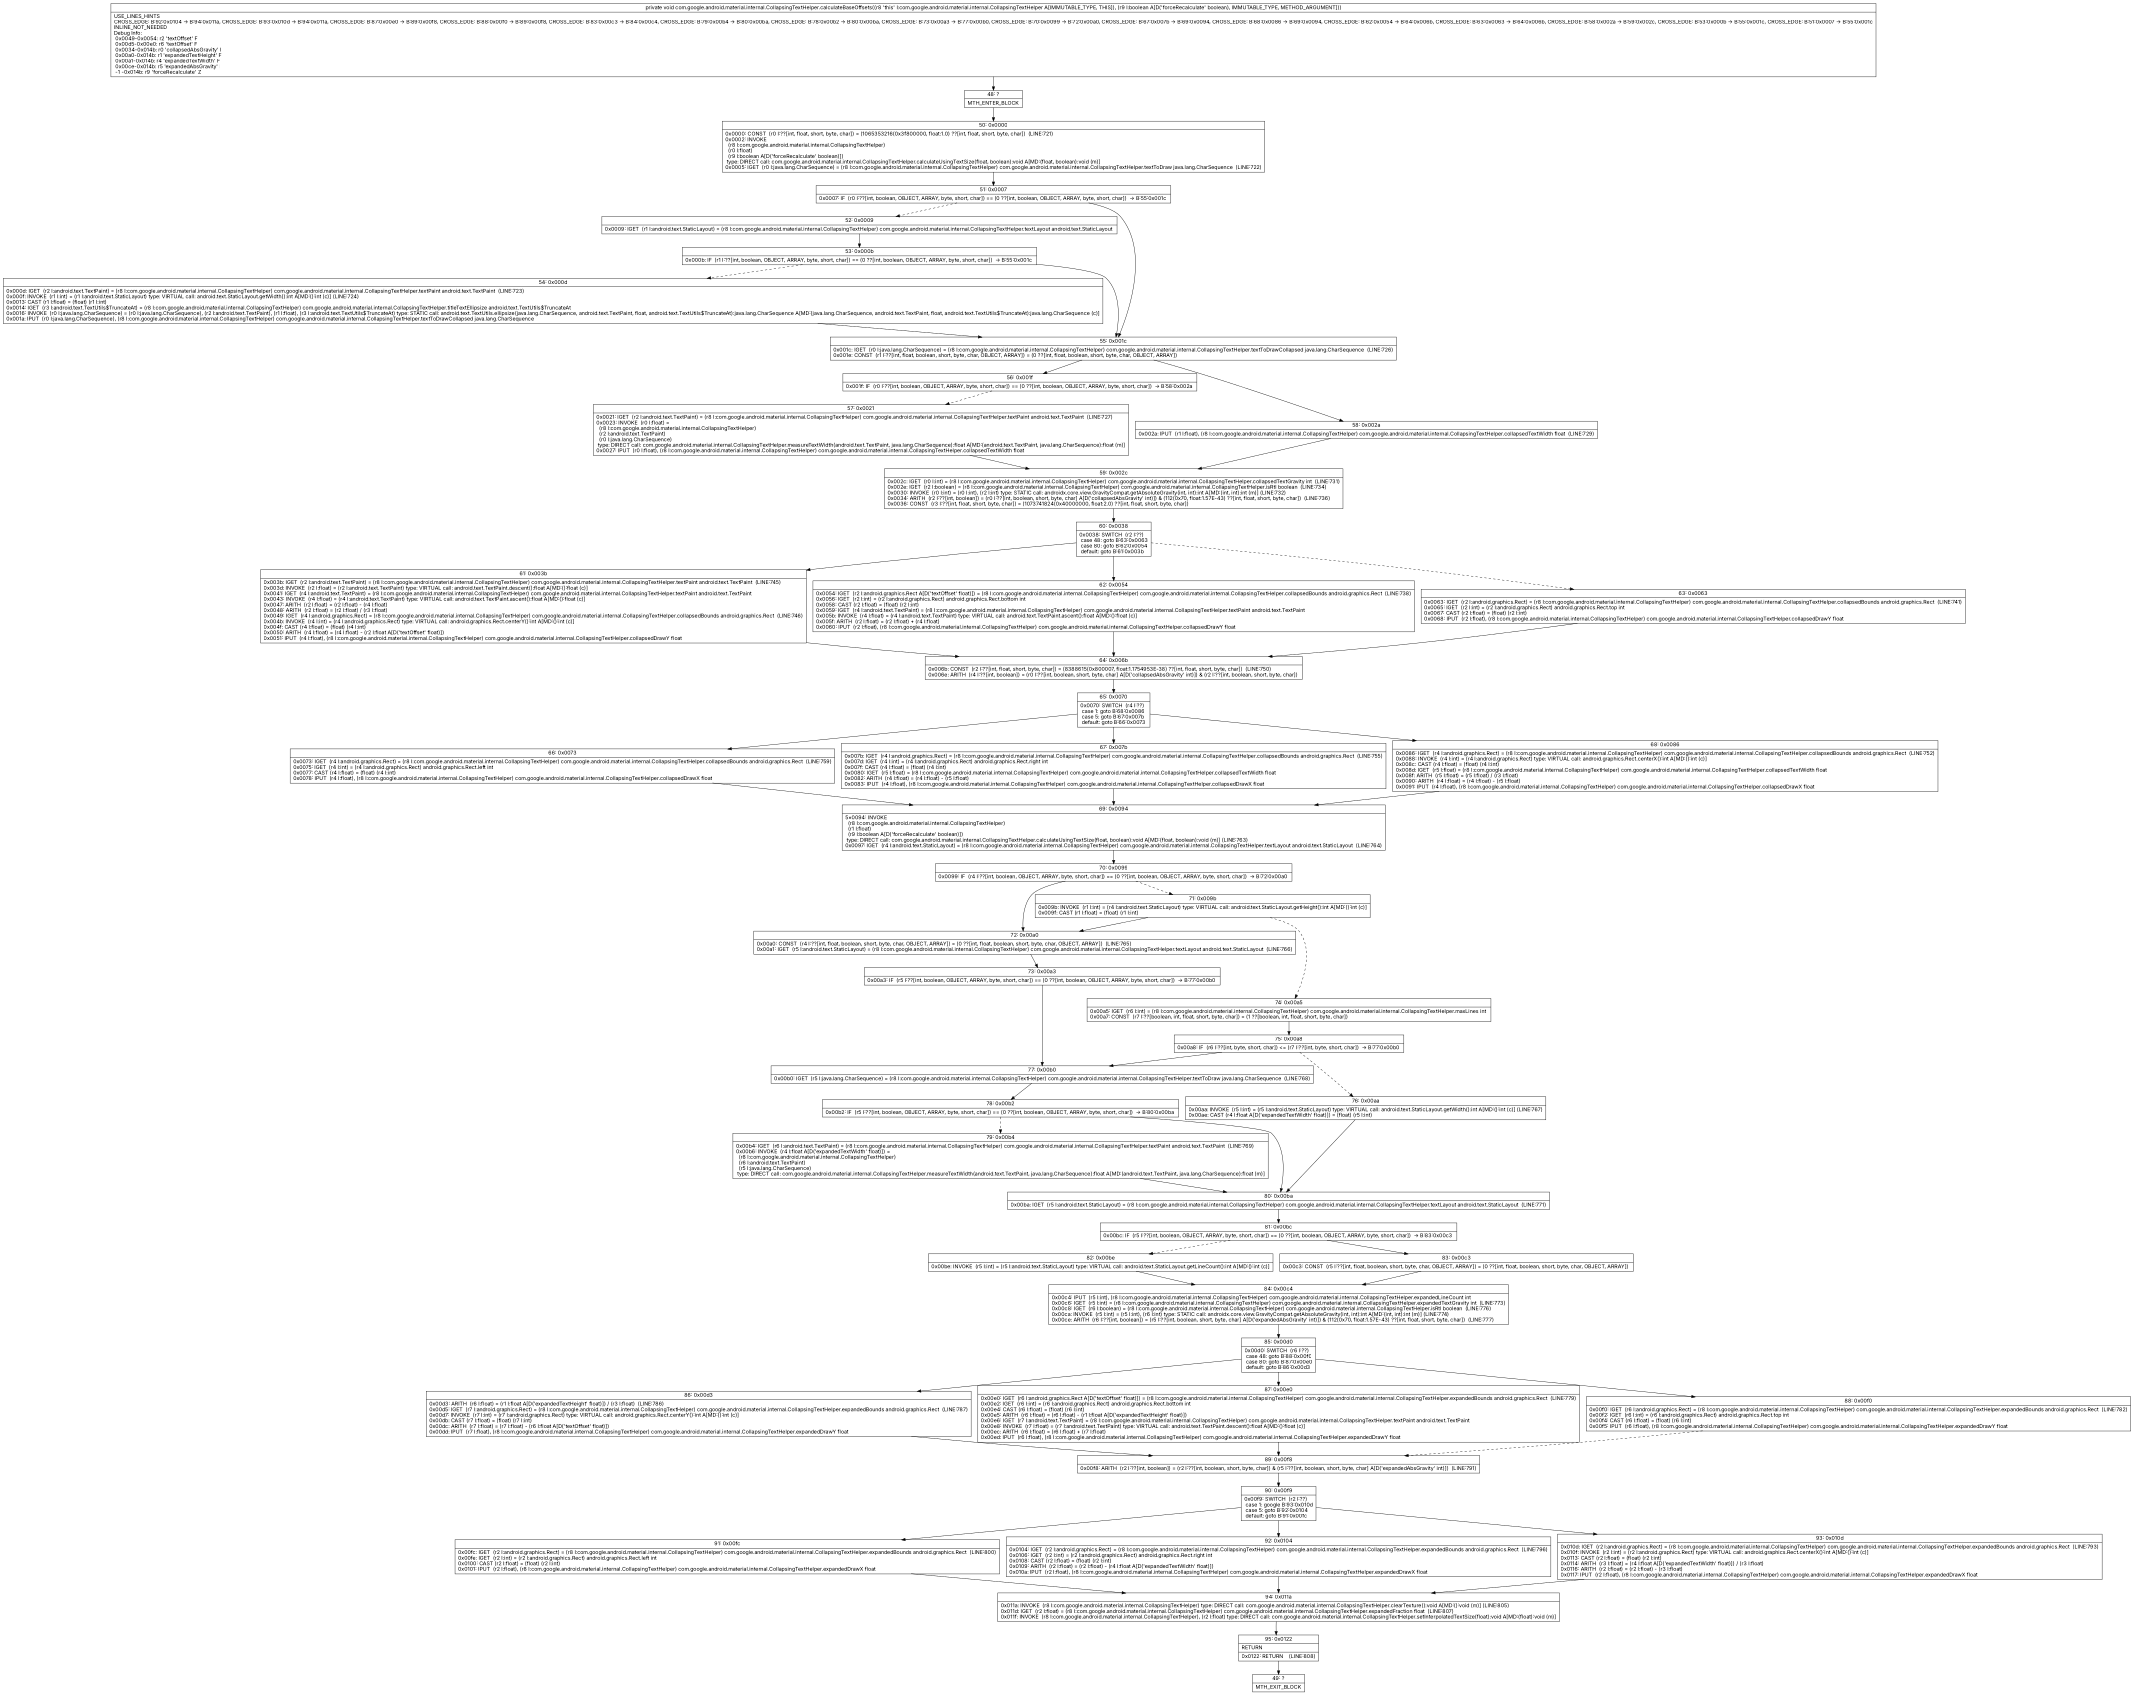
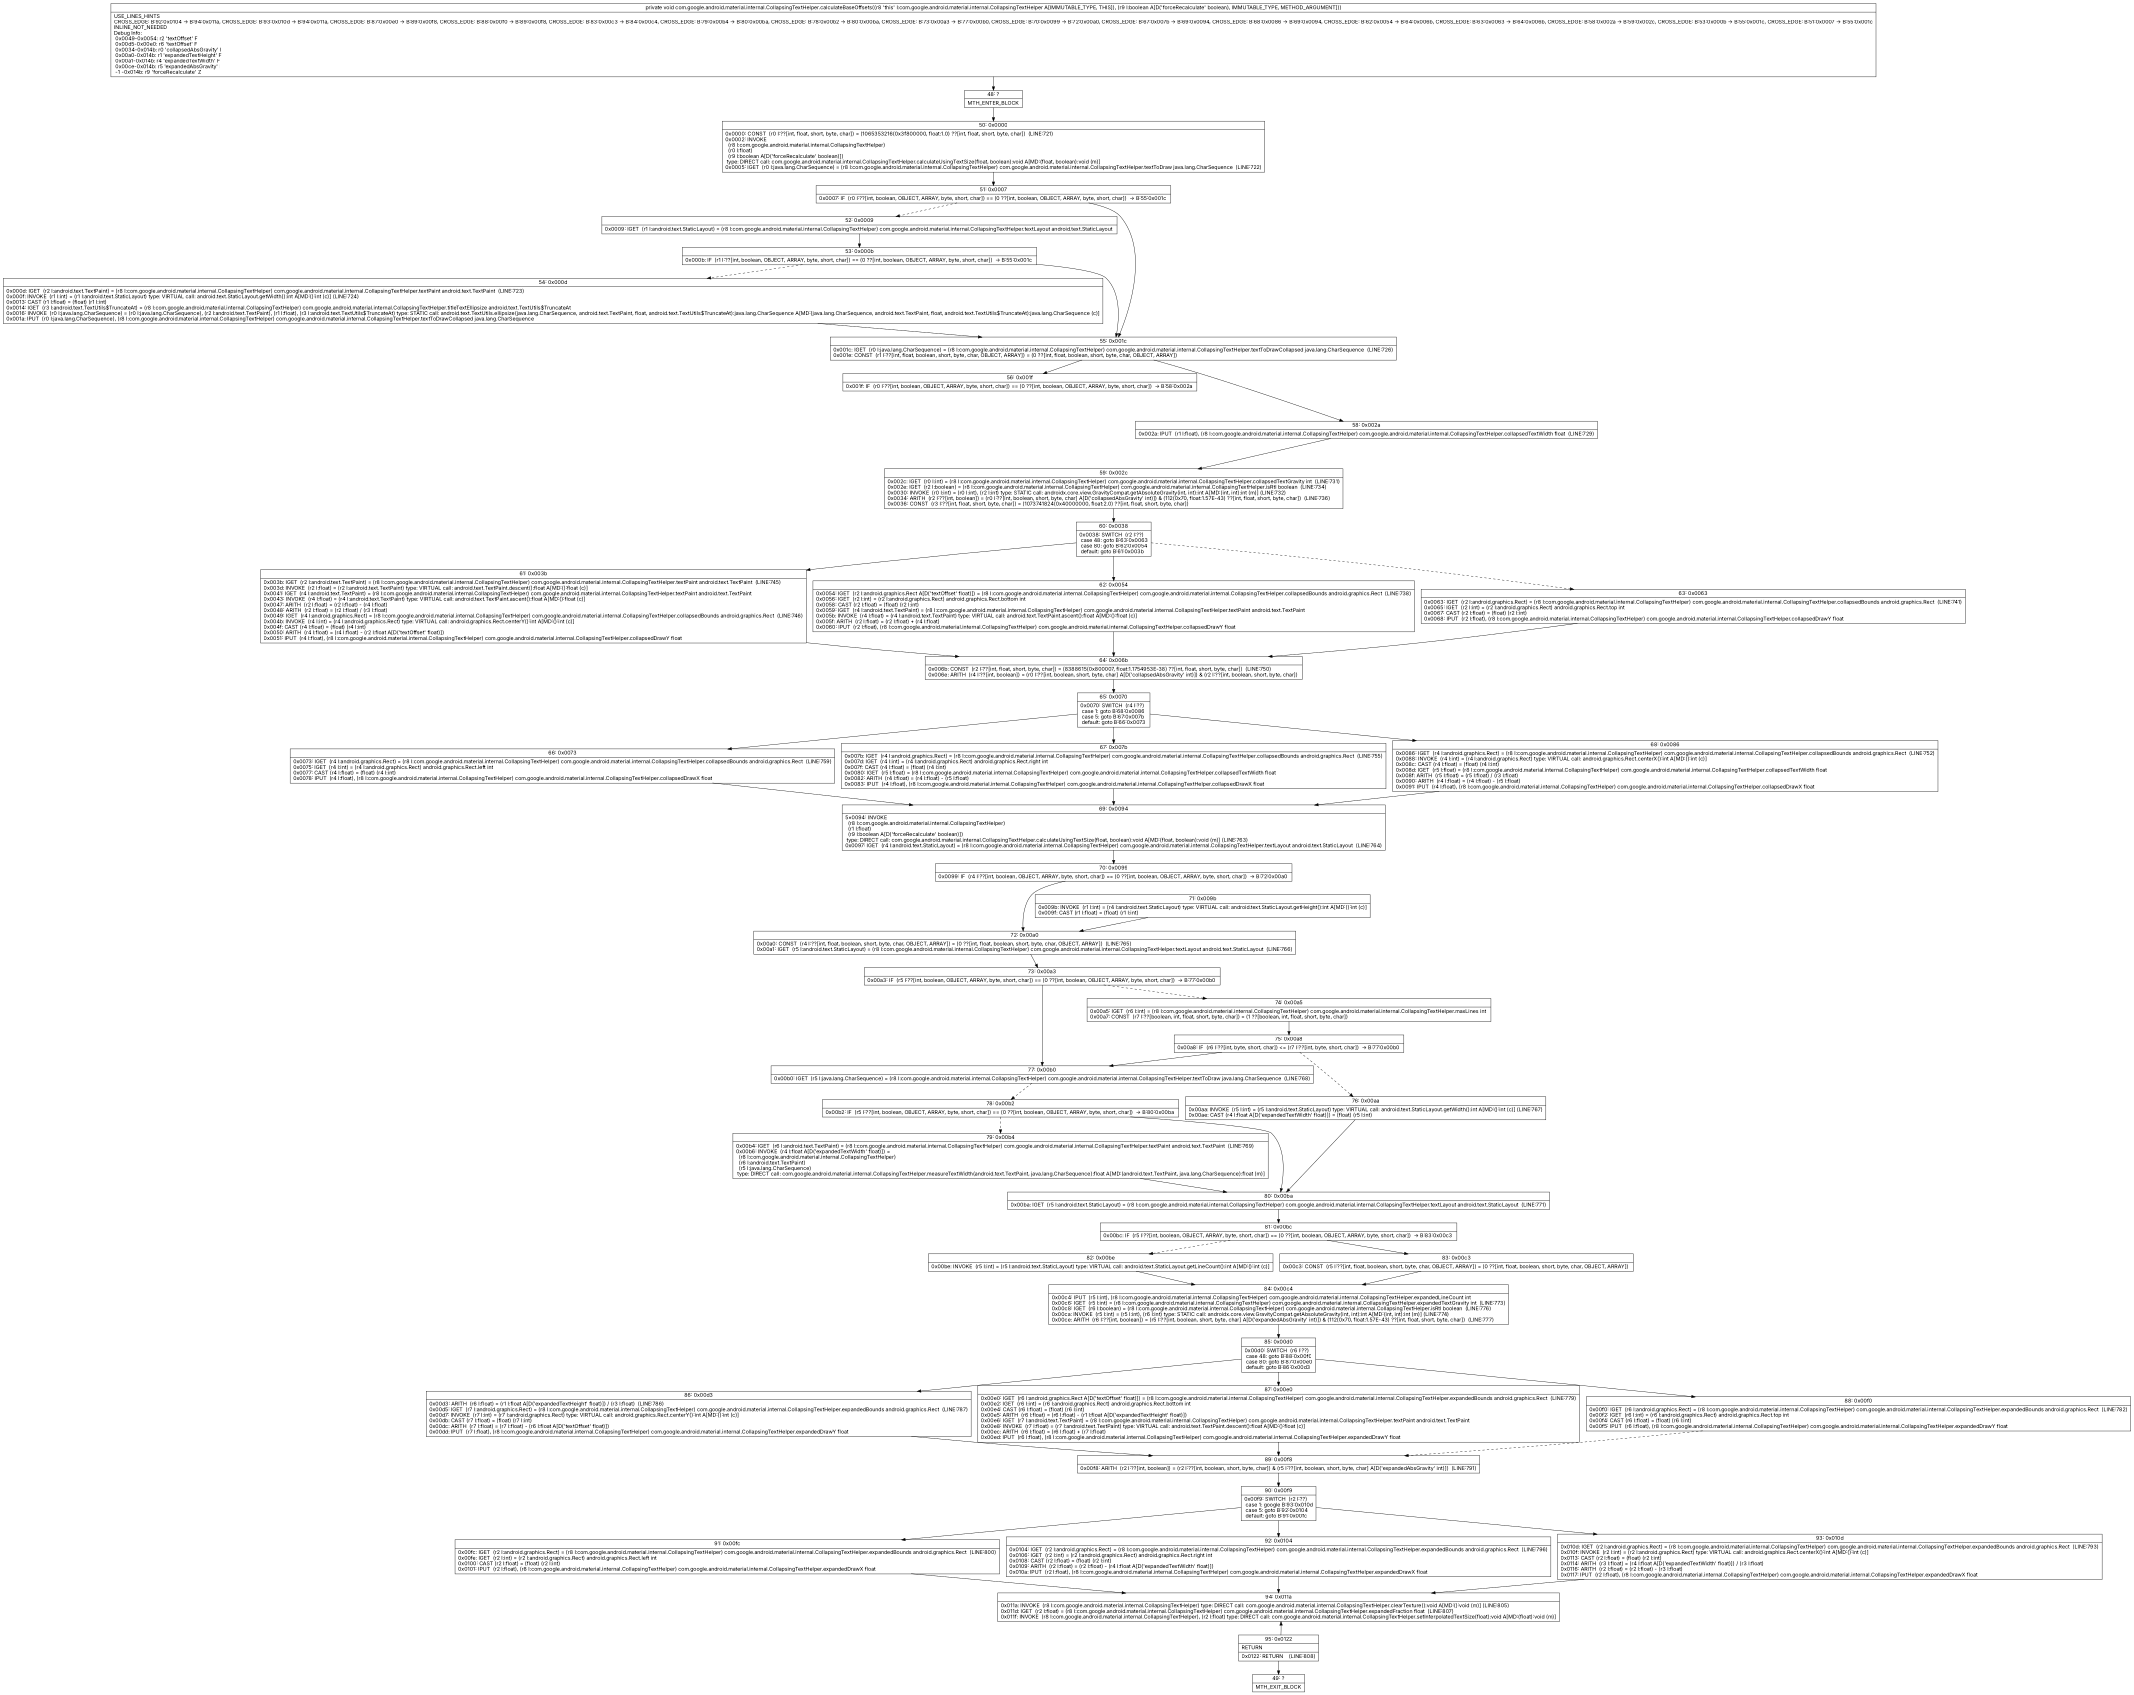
(861, 430) -> none
(1153, 887) -> none
(1306, 947) -> (1153, 992)
(1023, 1090) -> (1023, 1090)
(1276, 1626) -> (1281, 1630)
